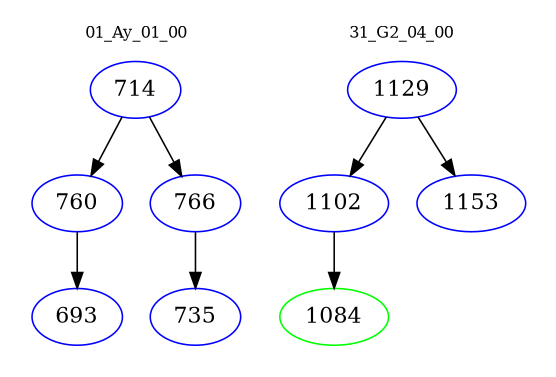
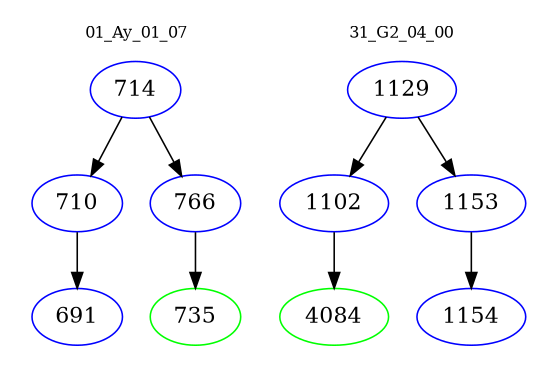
(136, 34) -> (136, 34)
(77, 203) -> (77, 203)
(77, 317) -> (77, 317)
(195, 317) -> (195, 317)
(334, 317) -> (334, 317)
none -> (471, 317)
